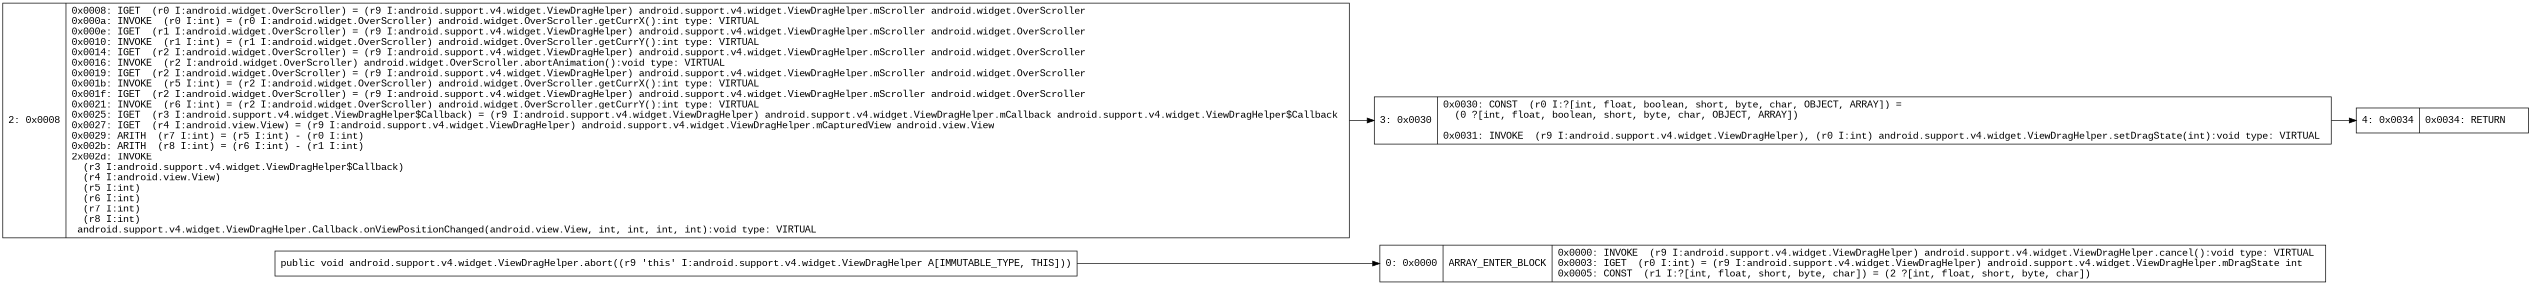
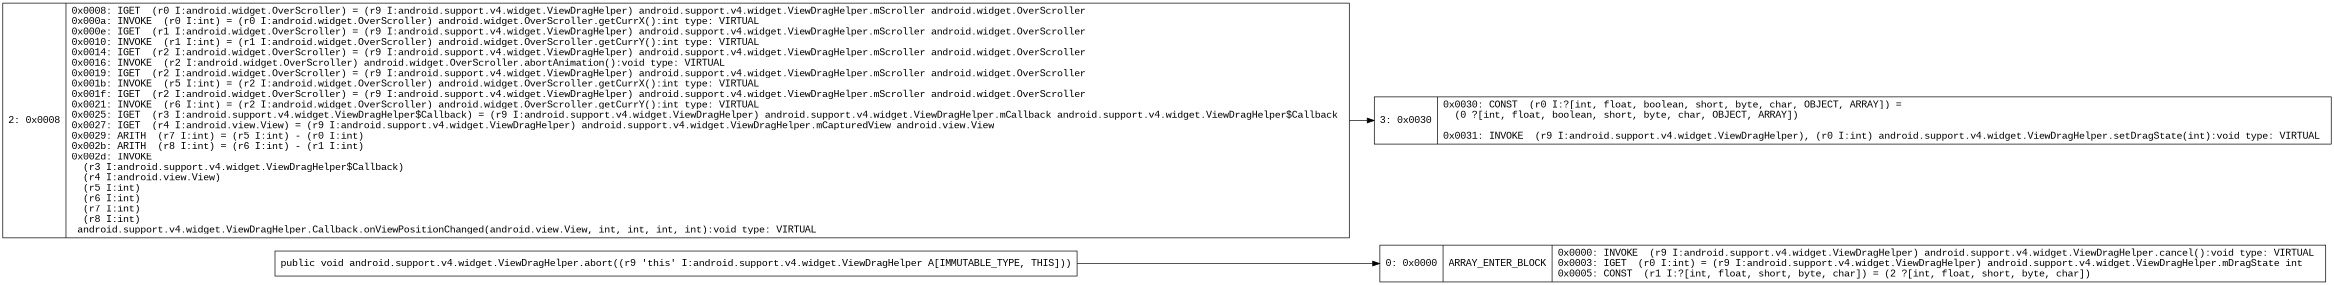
(2442, 120) -> none
(118, 157) -> (118, 157)
